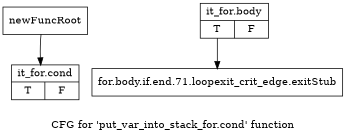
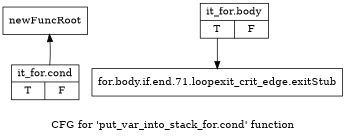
(40, 46) -> (50, 53)
